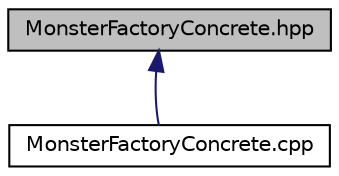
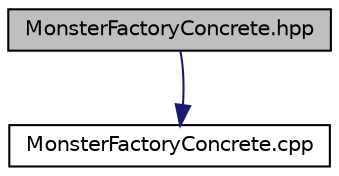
(156, 98) -> (183, 78)
